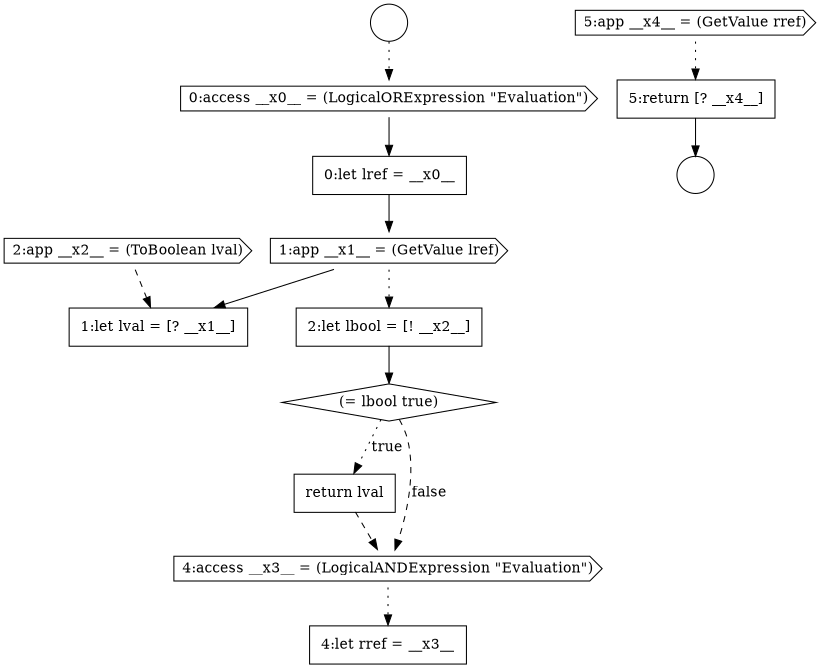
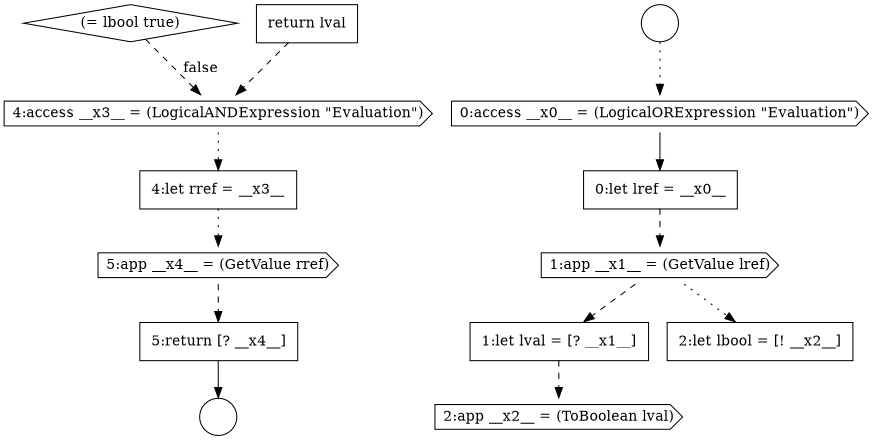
(696, 55) -> (218, 298)
(389, 208) -> (660, 222)
none -> (218, 222)
(141, 284) -> (559, 374)
(279, 287) -> (614, 300)
(389, 359) -> none
(370, 442) -> none
